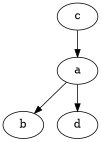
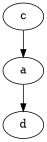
(23, 125) -> none
